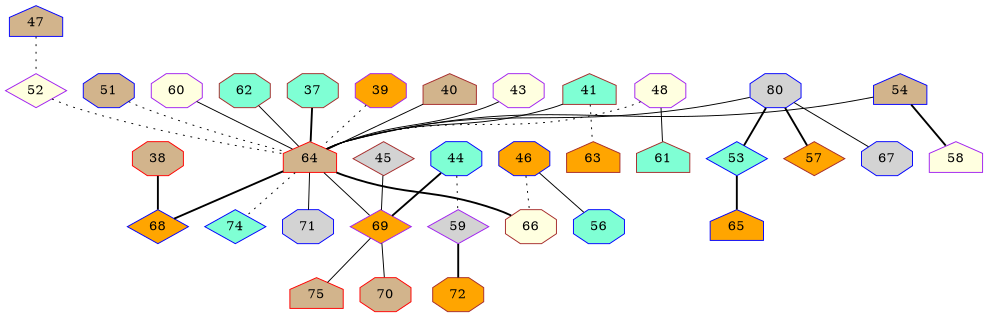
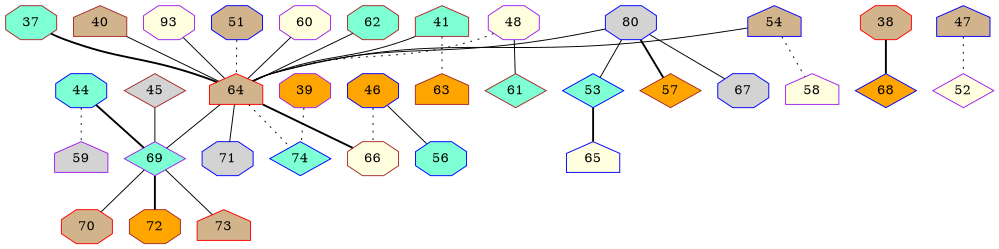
(519, 91) -> (169, 23)
(928, 125) -> (793, 57)
(344, 126) -> (302, 130)
(755, 127) -> (611, 59)
(166, 131) -> none
(663, 159) -> (516, 91)
(229, 195) -> none
(381, 227) -> (155, 159)
(458, 227) -> (81, 159)
(737, 227) -> (593, 159)
(458, 261) -> (155, 193)
(317, 295) -> (224, 227)
